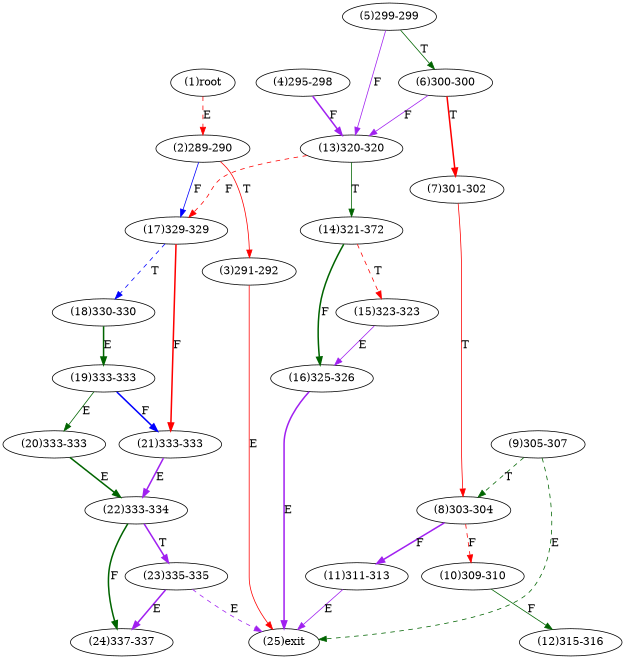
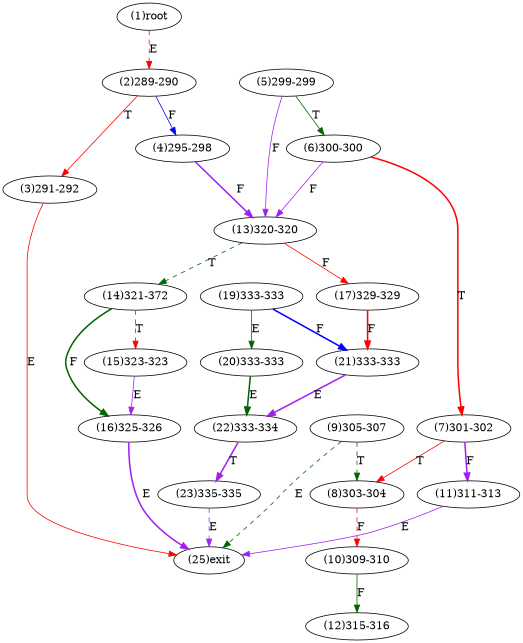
(242, 169) -> (313, 261)
(191, 186) -> (164, 112)
(352, 186) -> (204, 262)
(104, 312) -> none
(414, 541) -> (466, 458)
(122, 642) -> none
